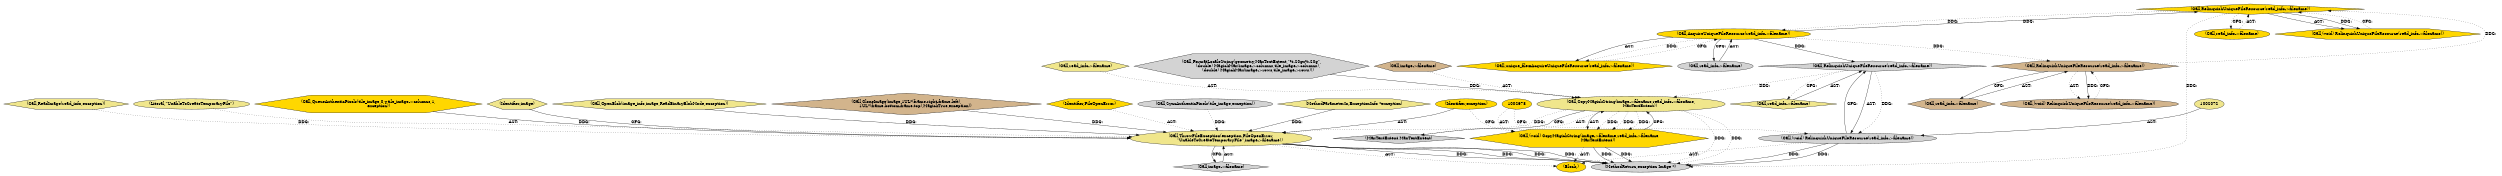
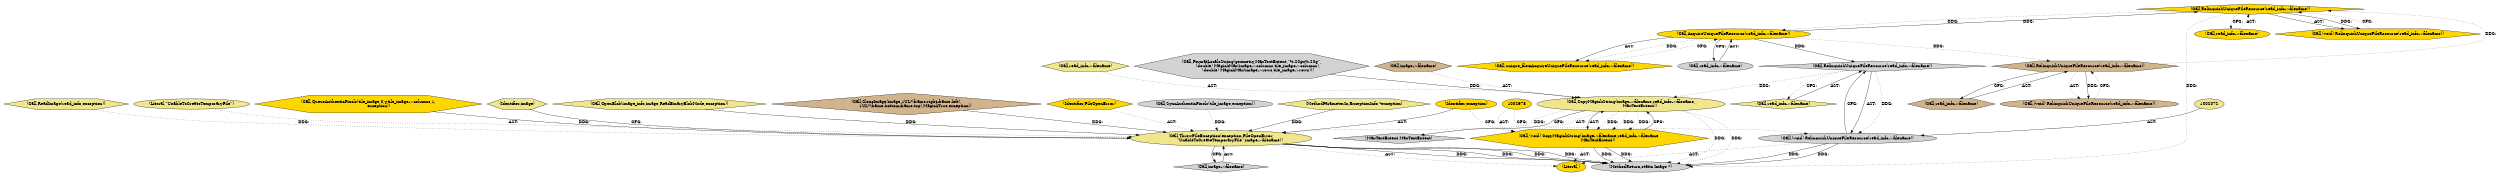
(1571, 167) -> (1571, 167)
(1640, 167) -> (1640, 167)
